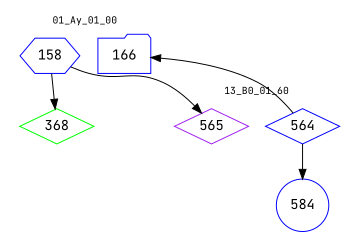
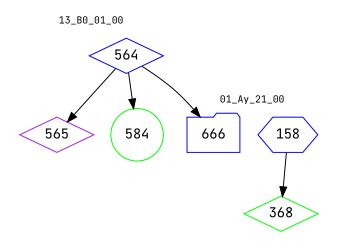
(85, 21) -> (253, 100)
(124, 56) -> (213, 135)
(136, 76) -> (95, 92)
(257, 92) -> (92, 21)
(303, 205) -> (137, 135)
